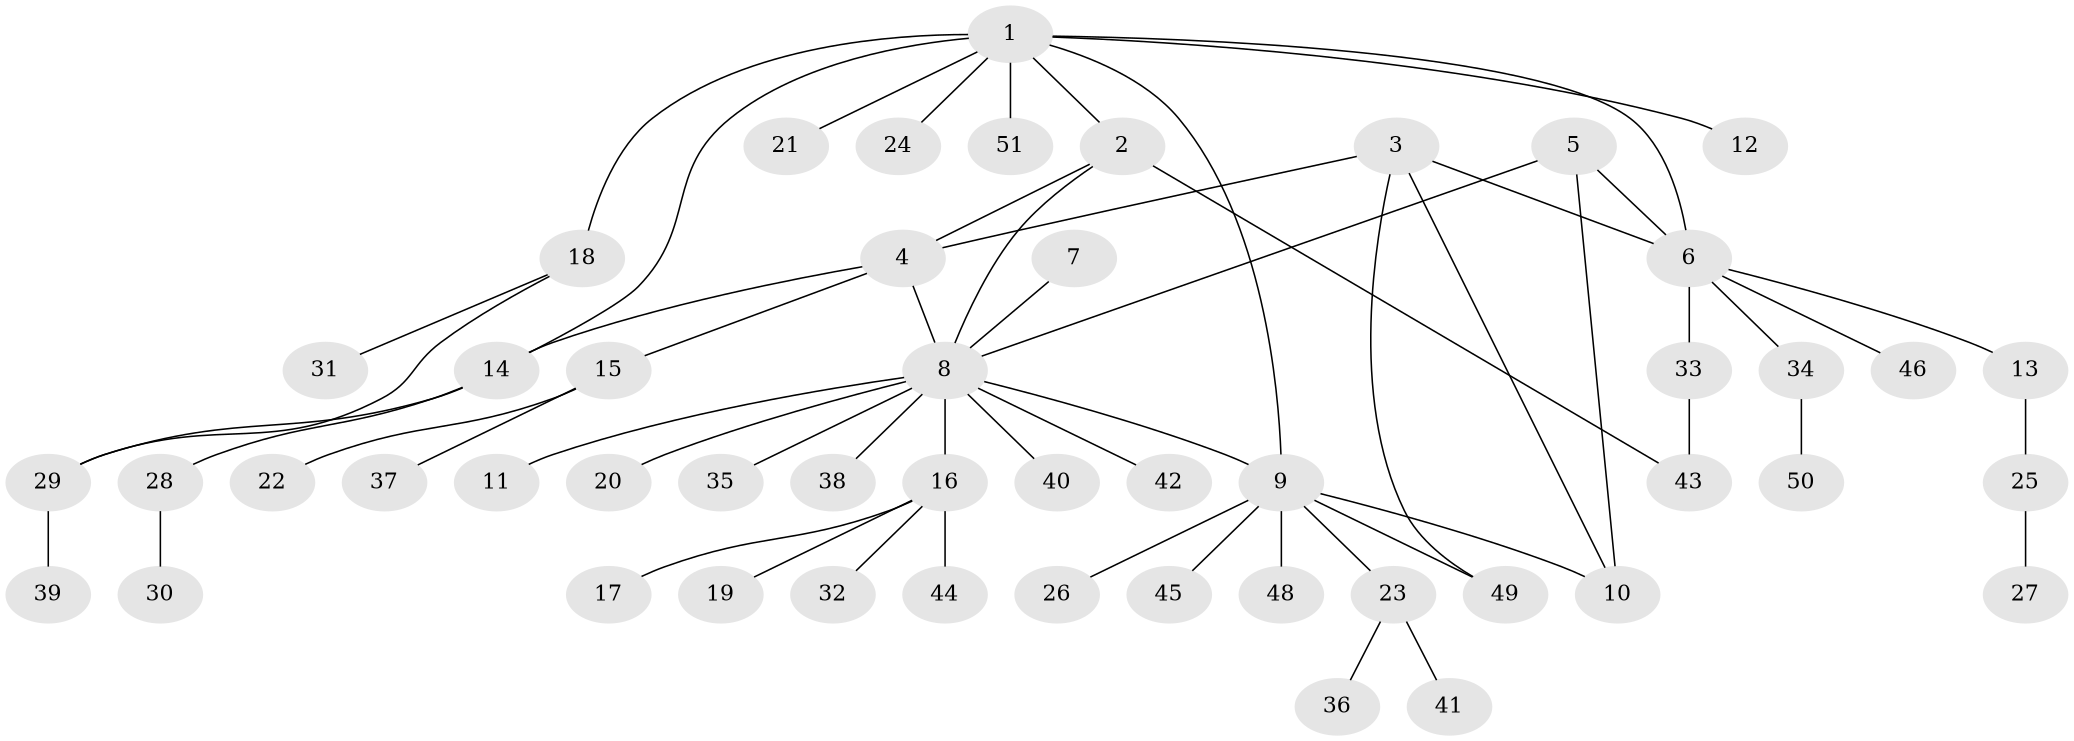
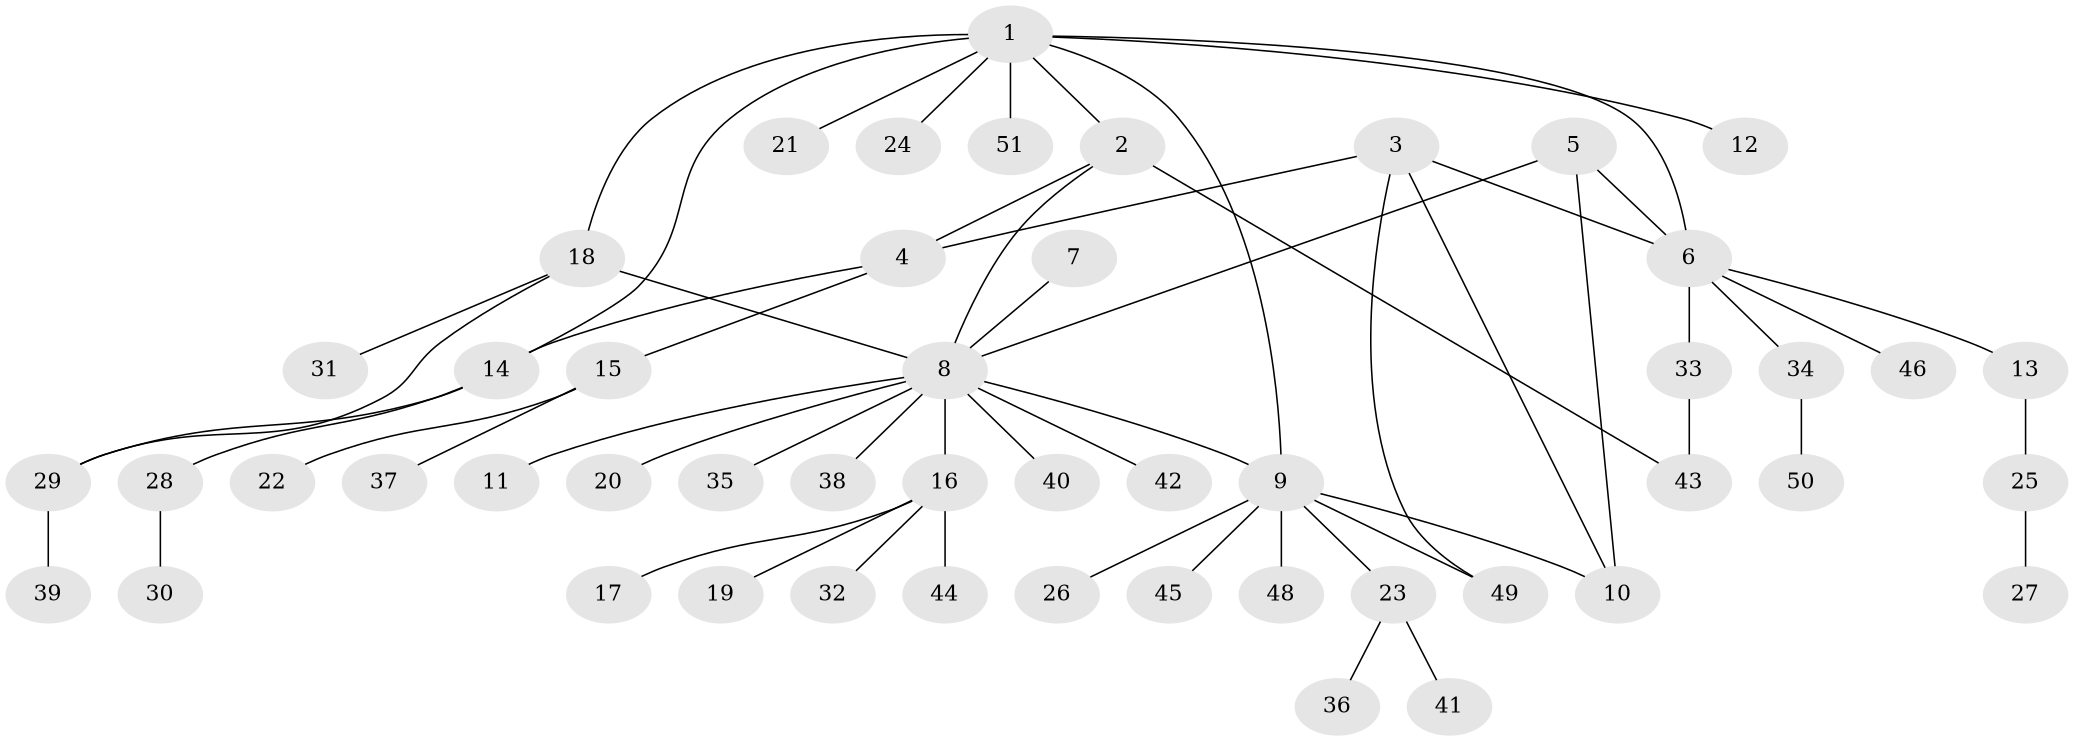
(924, 314) -> (778, 319)
